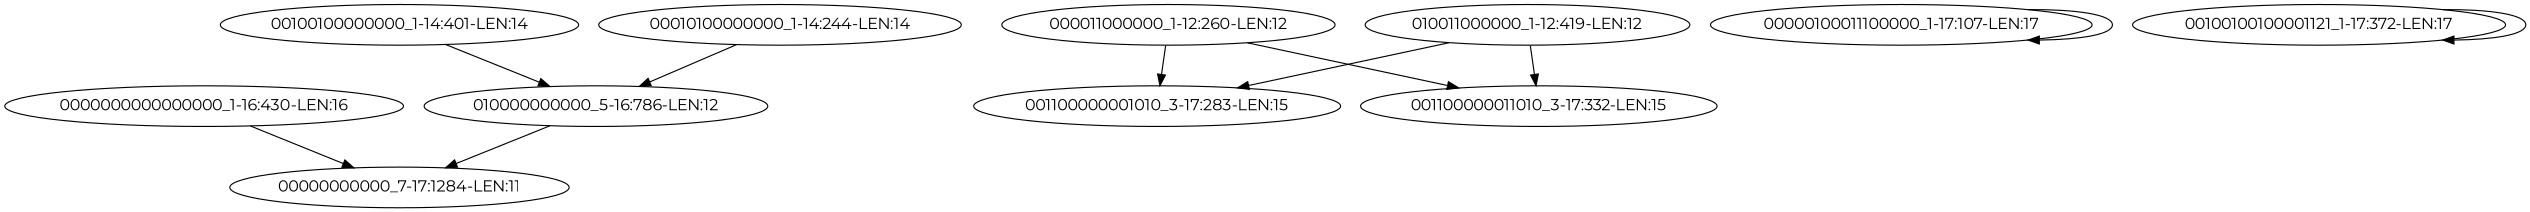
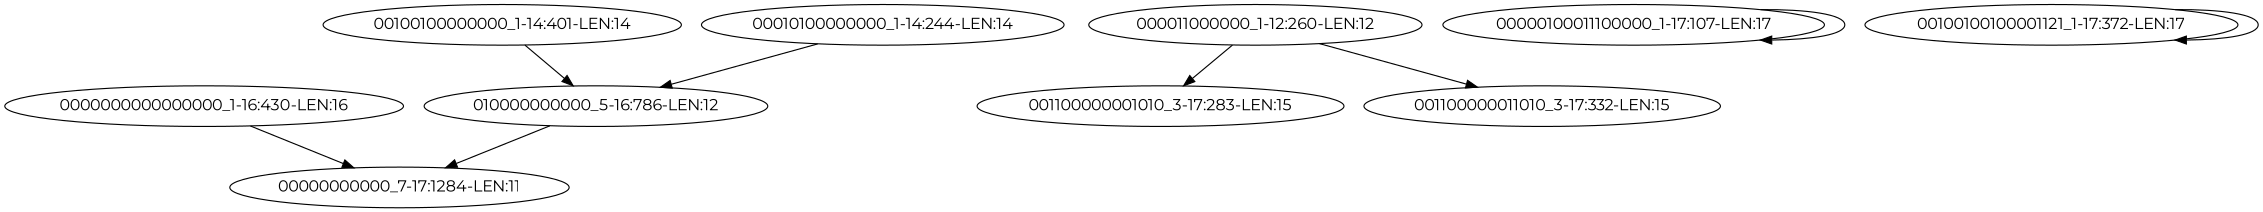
(1528, 25) -> none
